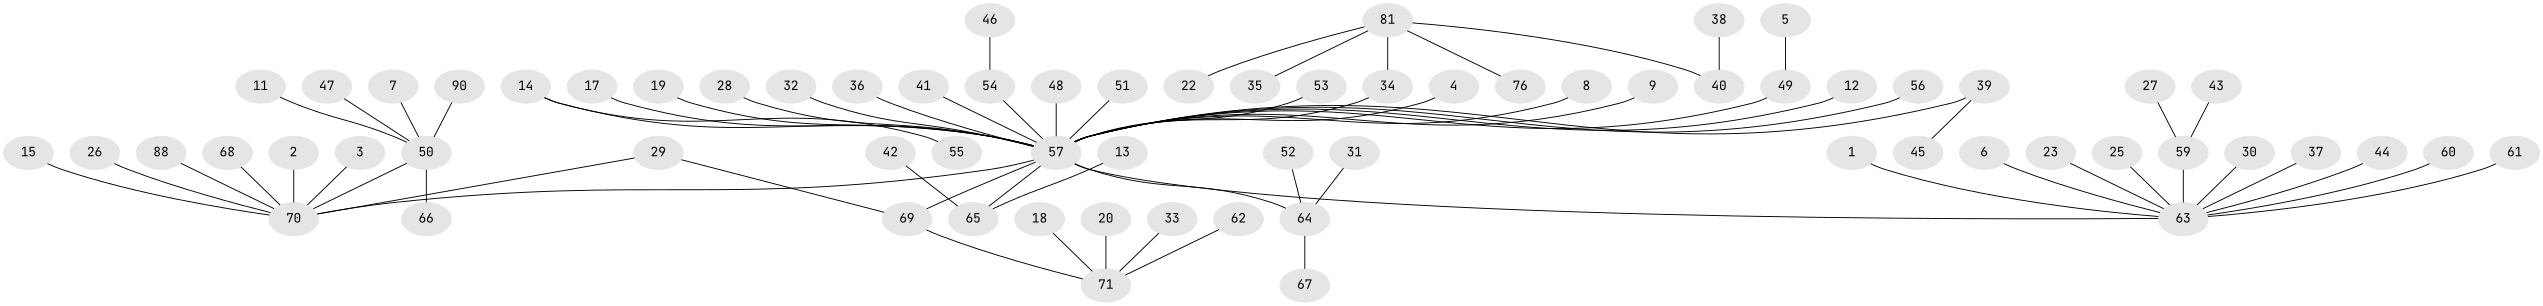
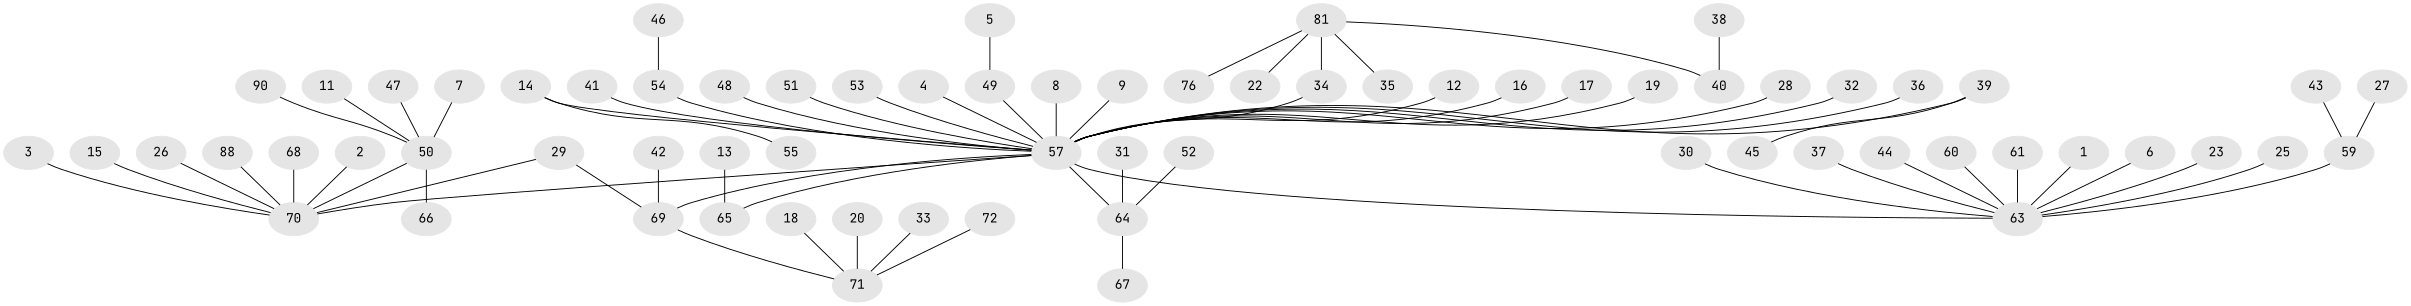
(1918, 87) -> (1520, 87)
(932, 186) -> (658, 188)
(1239, 219) -> (990, 219)
